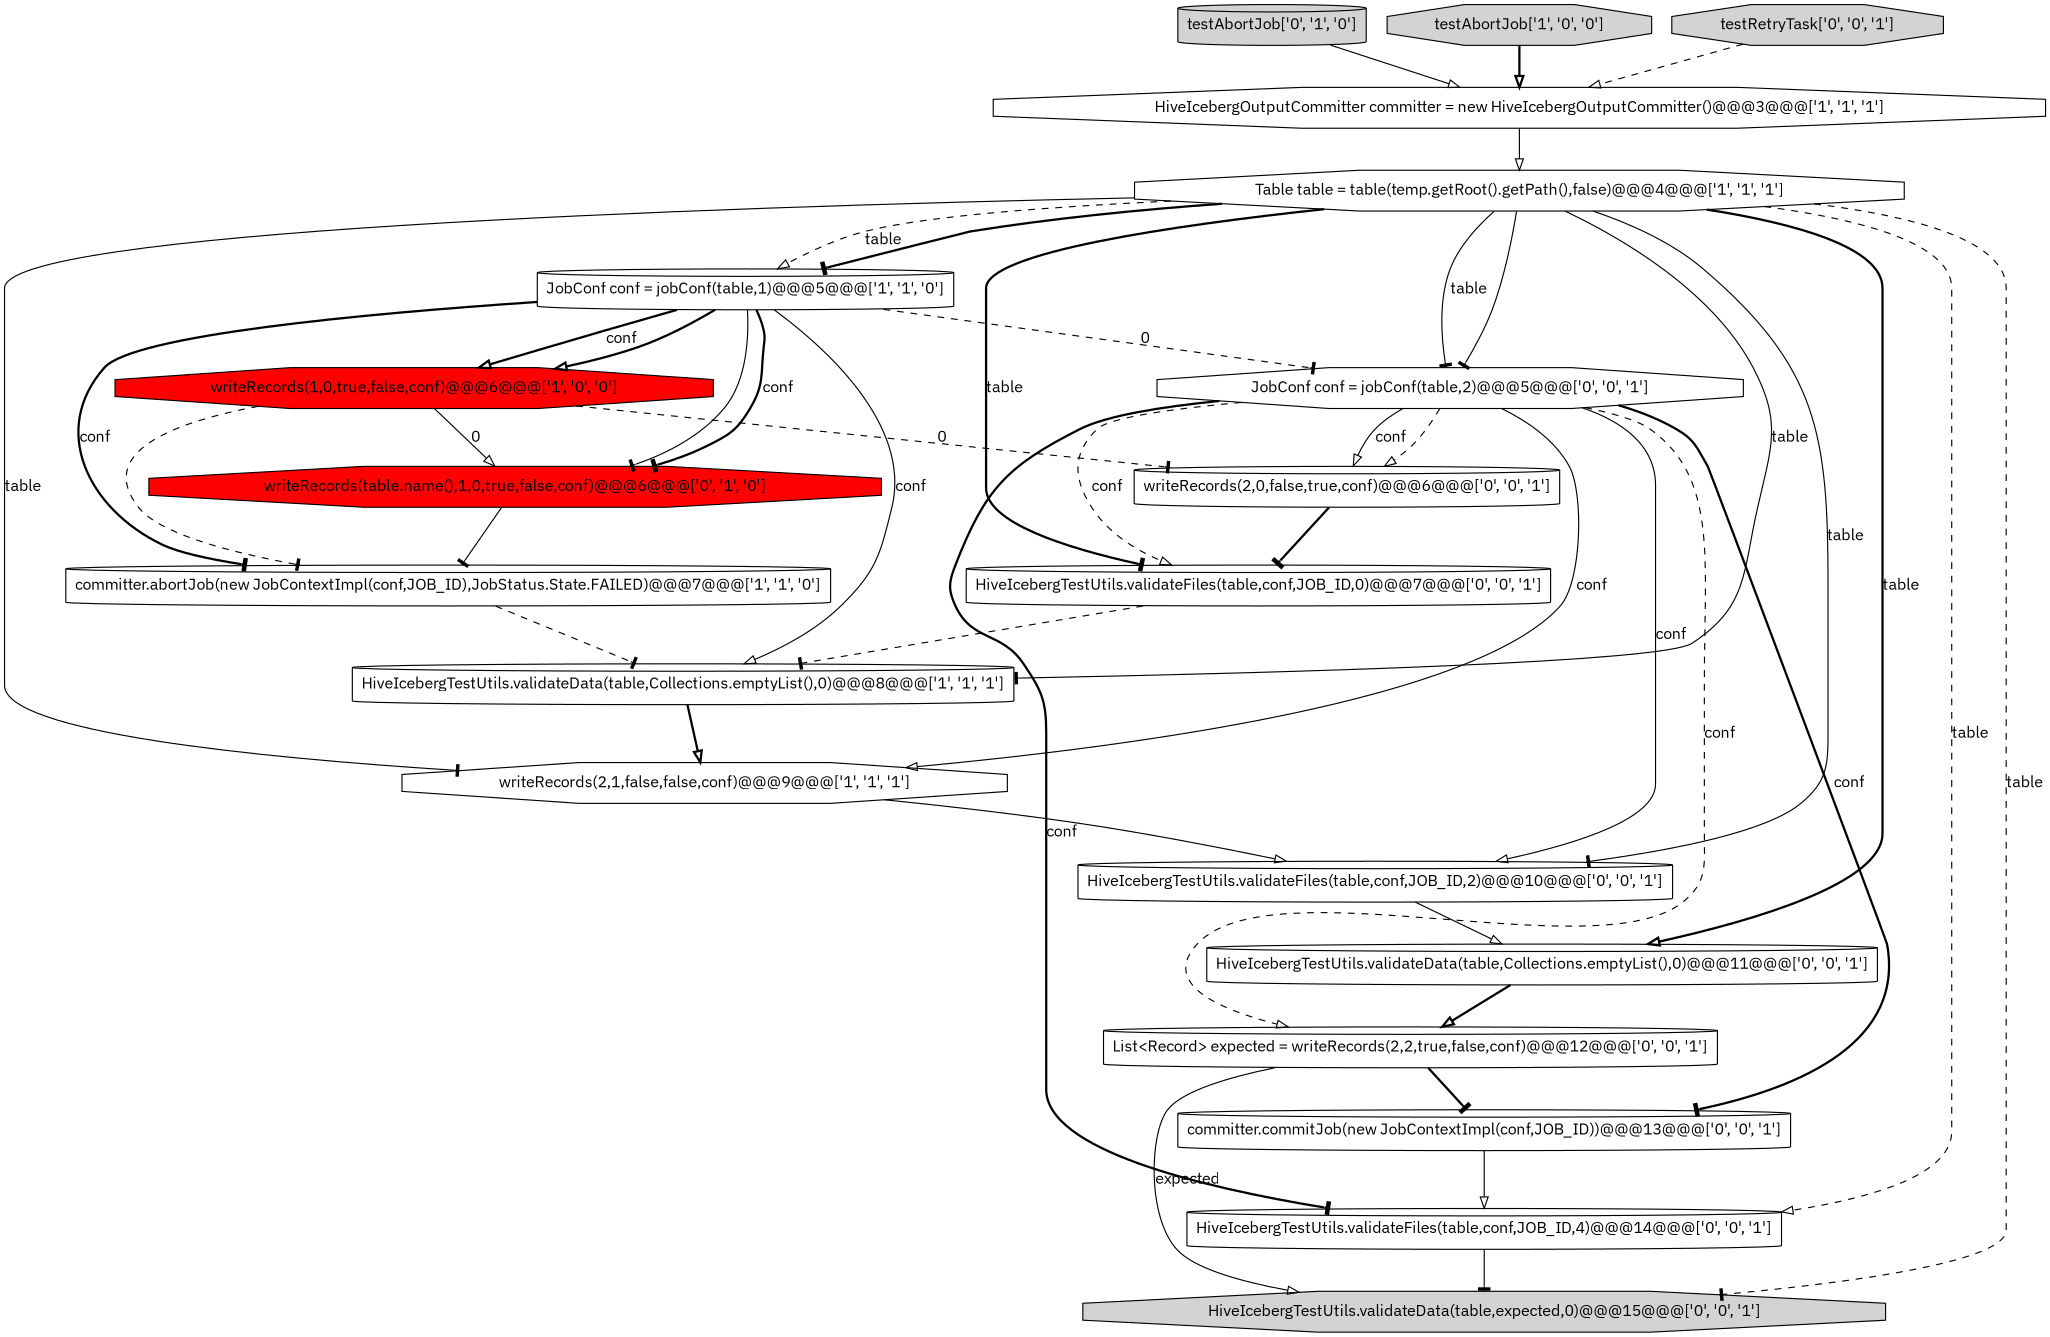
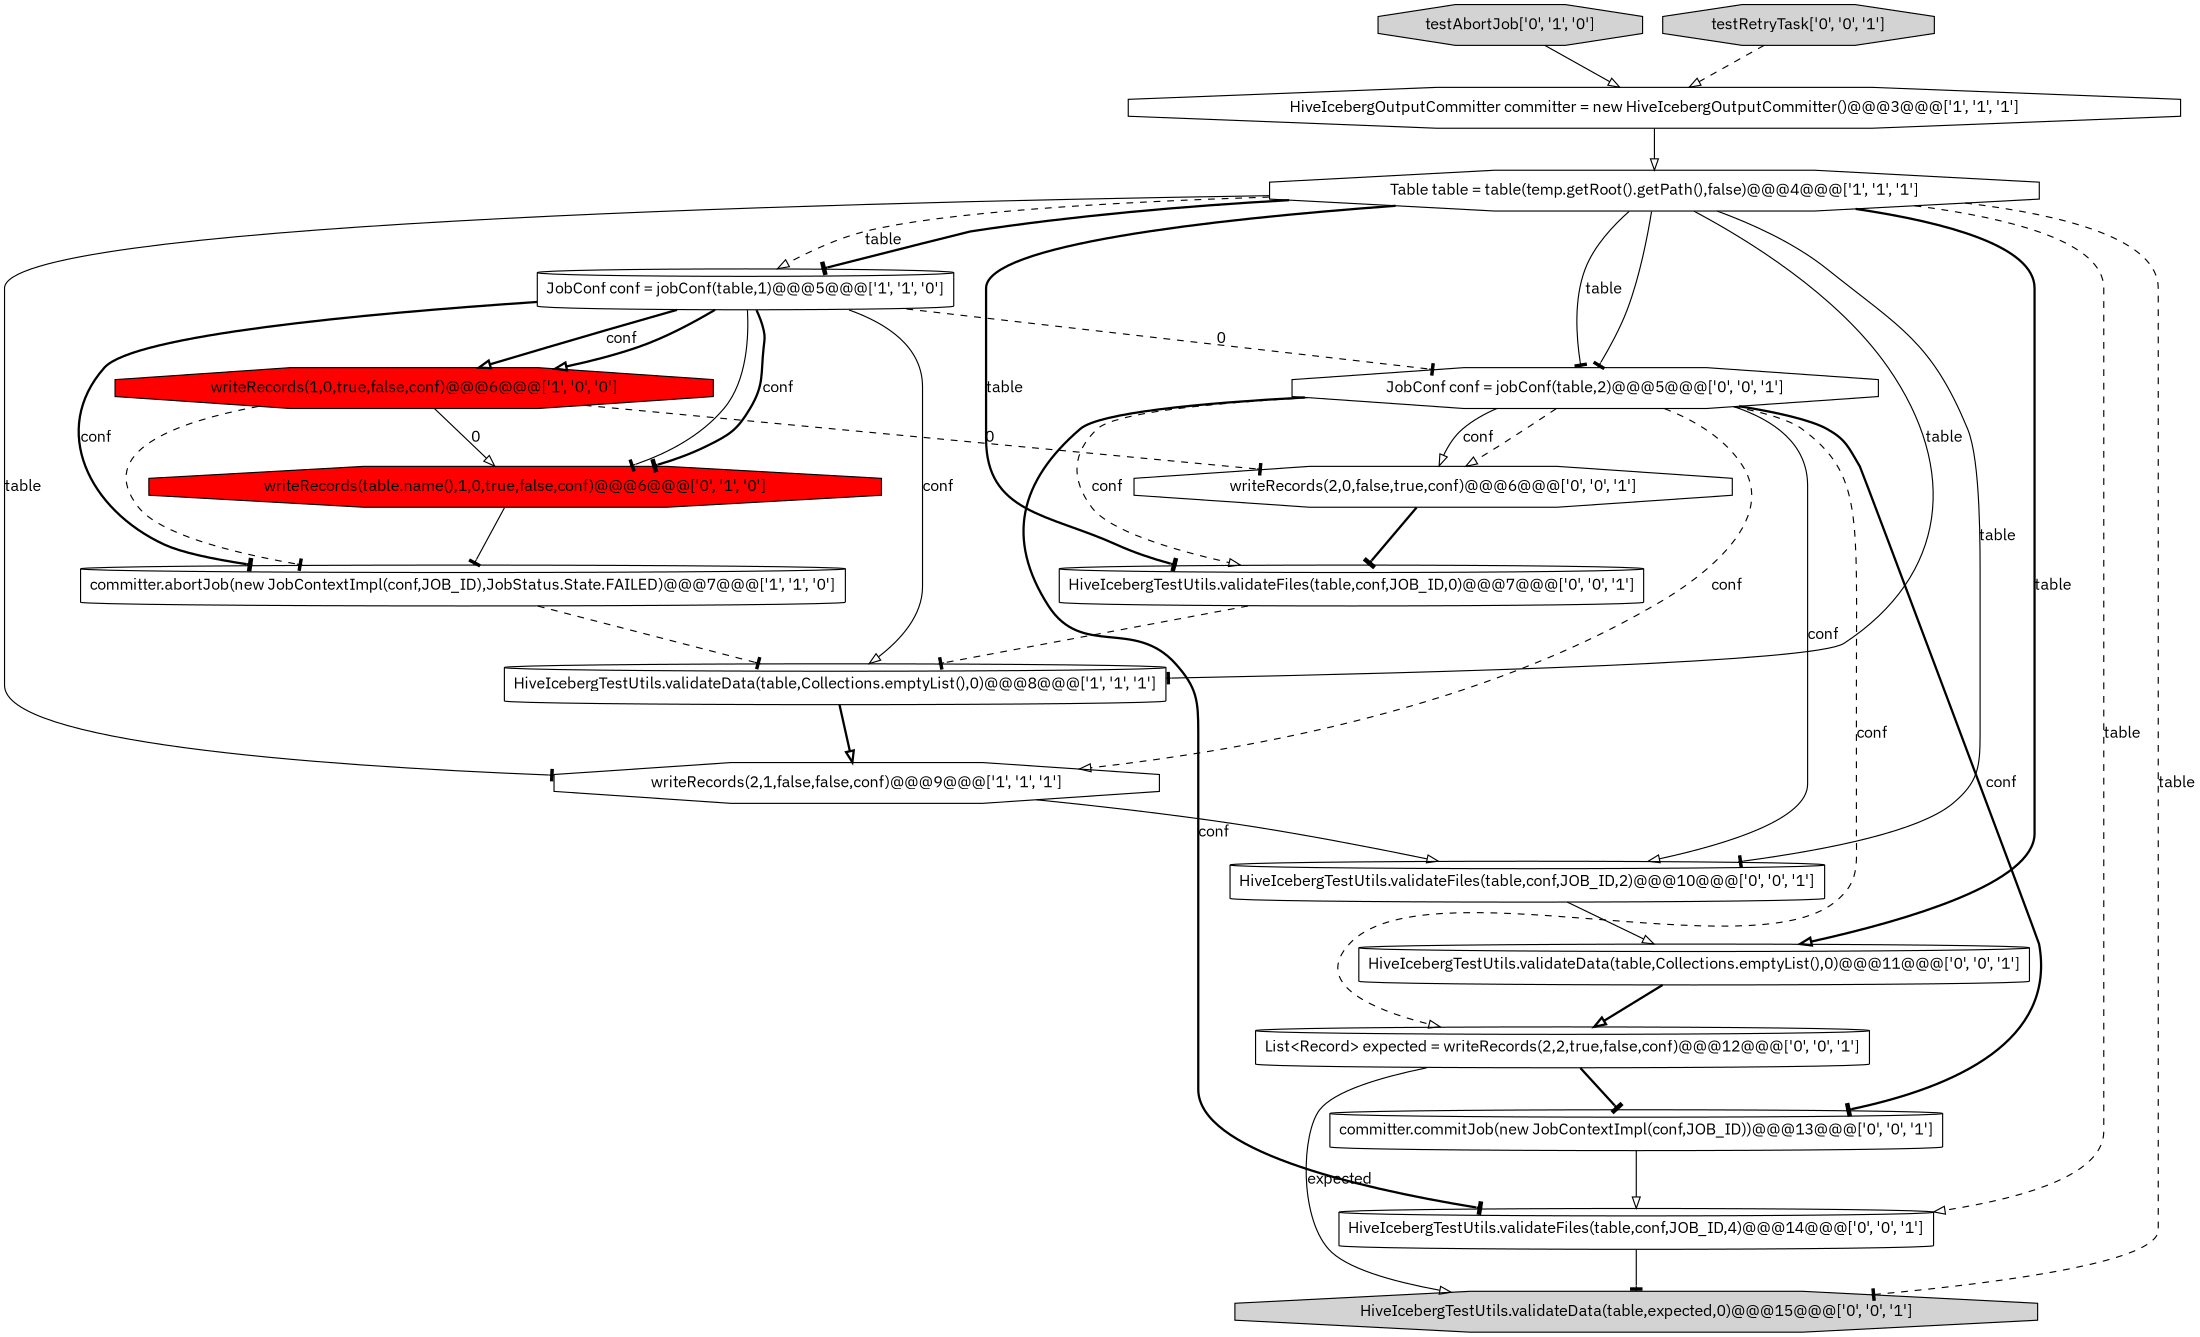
(1272, 25) -> (1510, 25)
(1519, 25) -> none
(1347, 487) -> (1433, 487)
(1364, 696) -> (1494, 678)
